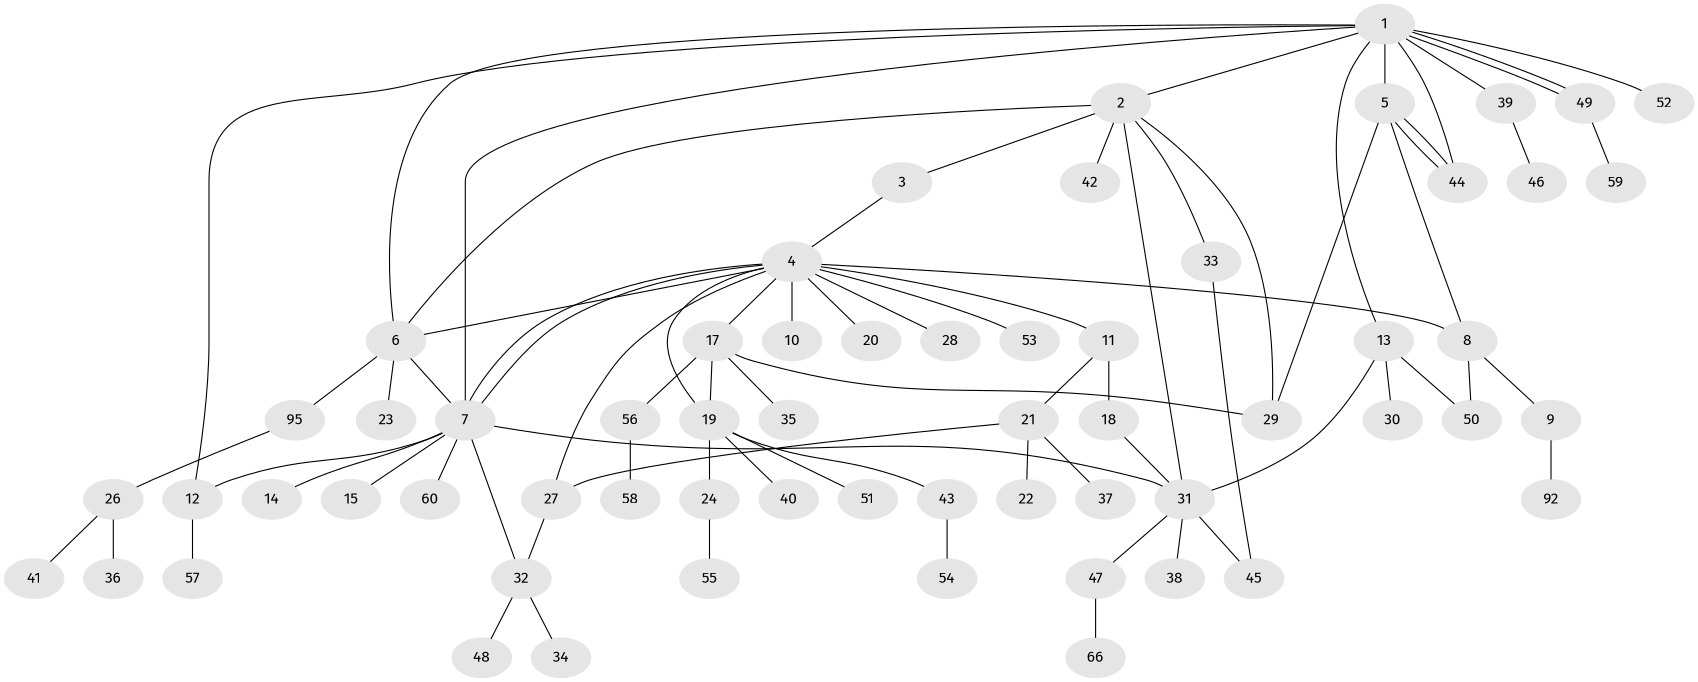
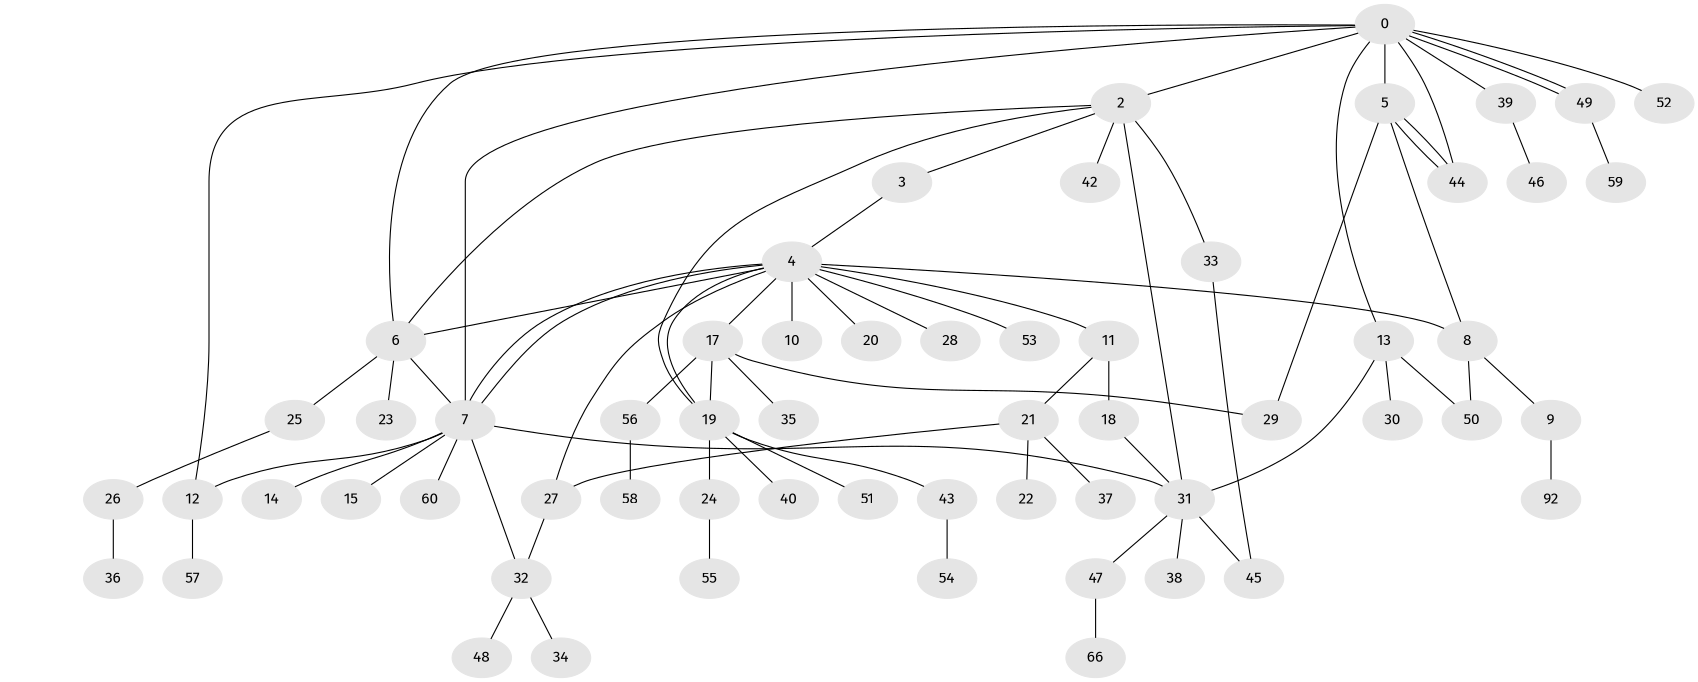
(1385, 24) -> (1385, 24)
(1249, 239) -> (807, 187)
(295, 420) -> (295, 420)
(34, 579) -> none
